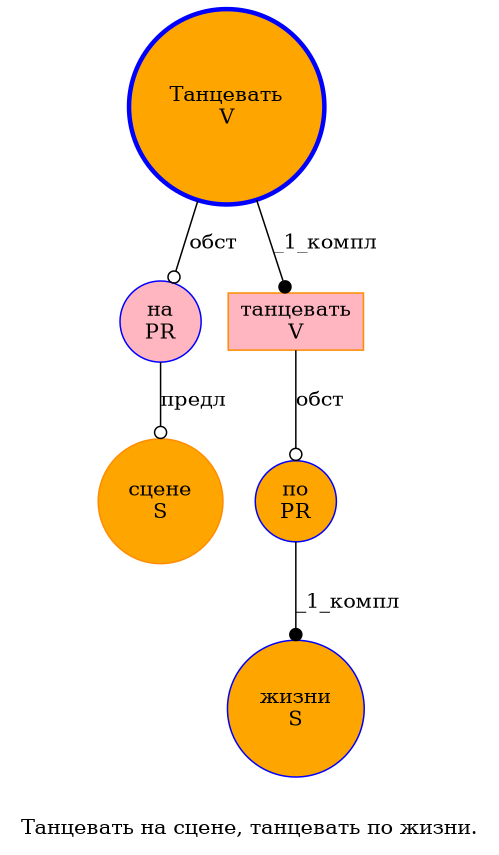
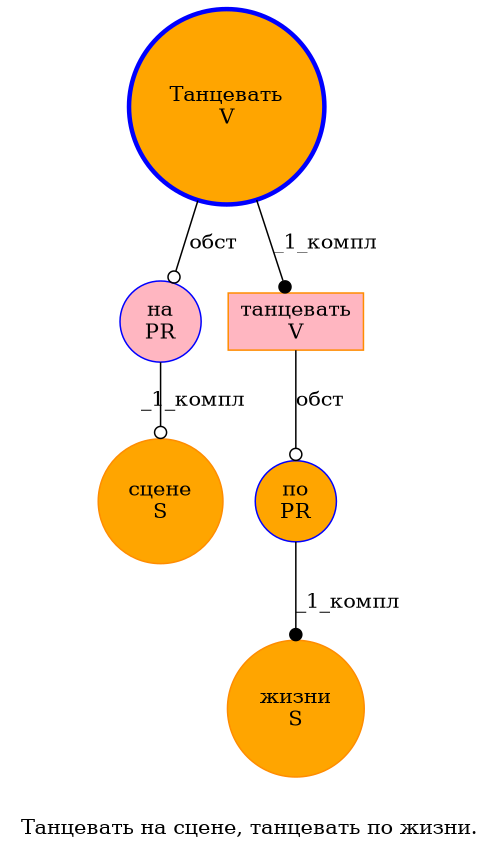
(194, 400) -> (194, 400)
(296, 709) -> (296, 709)
